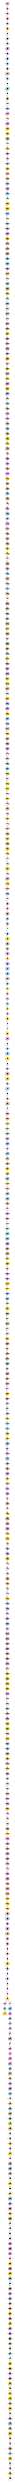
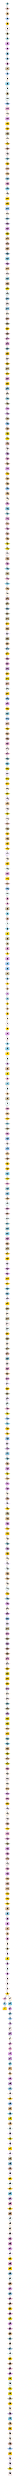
(7, 4) -> none
